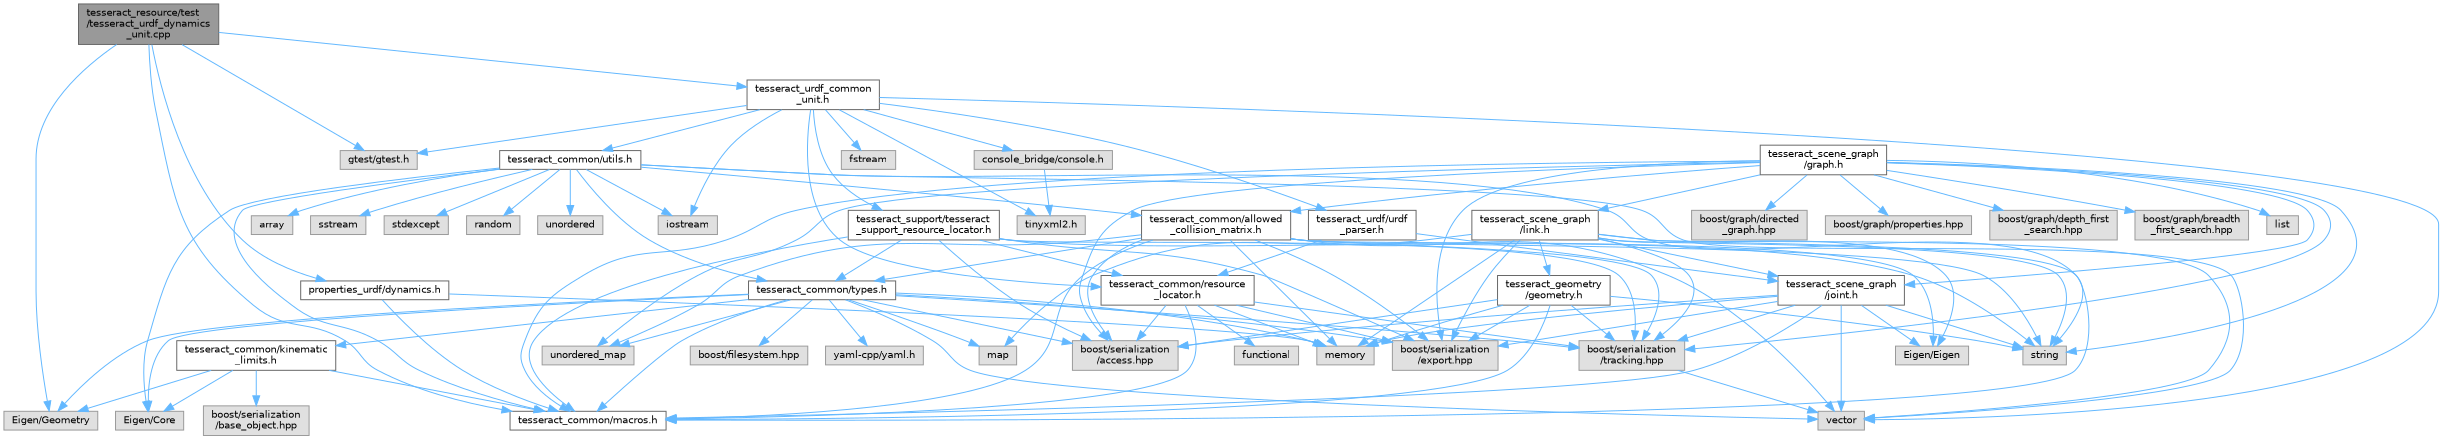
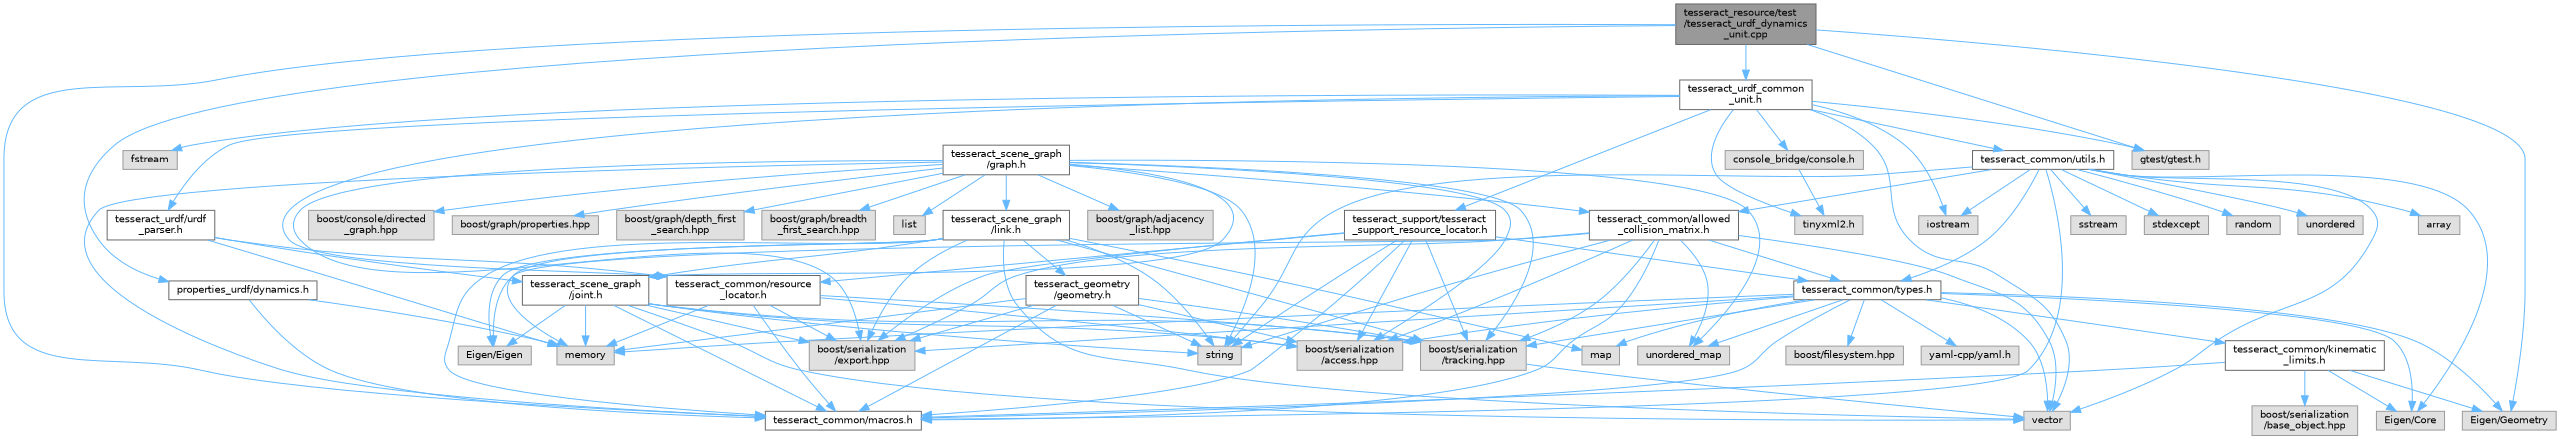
none -> (1150, 225)
(1749, 225) -> (371, 225)
(1280, 289) -> (378, 291)
(1266, 356) -> none
